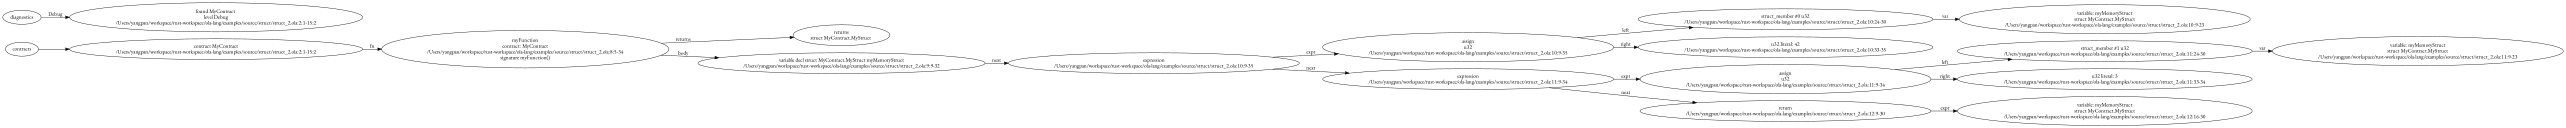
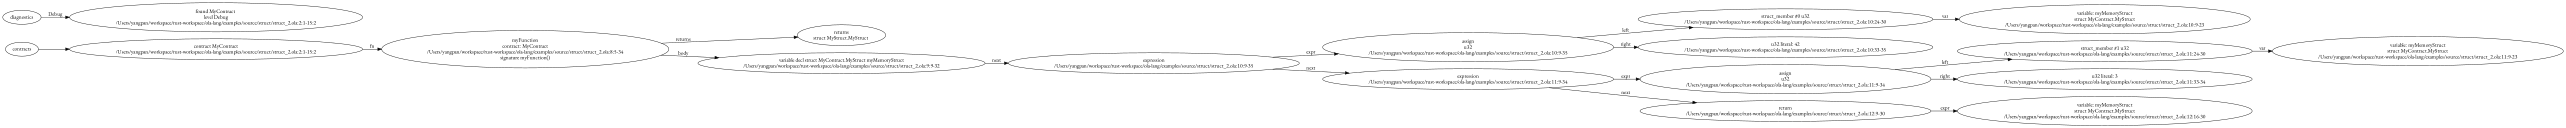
(842, 35) -> (842, 35)
